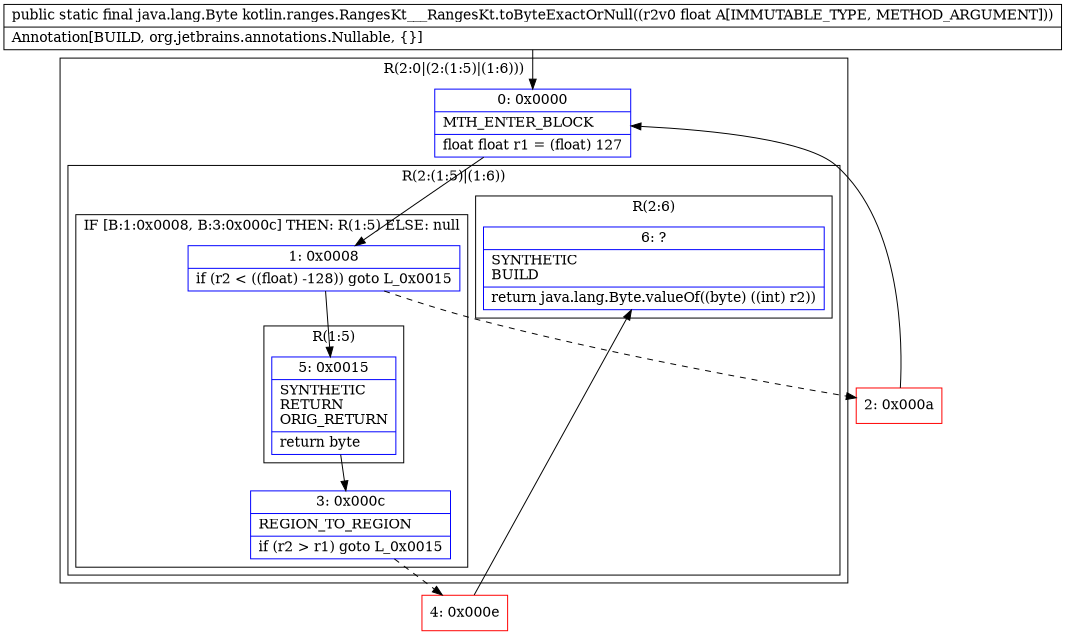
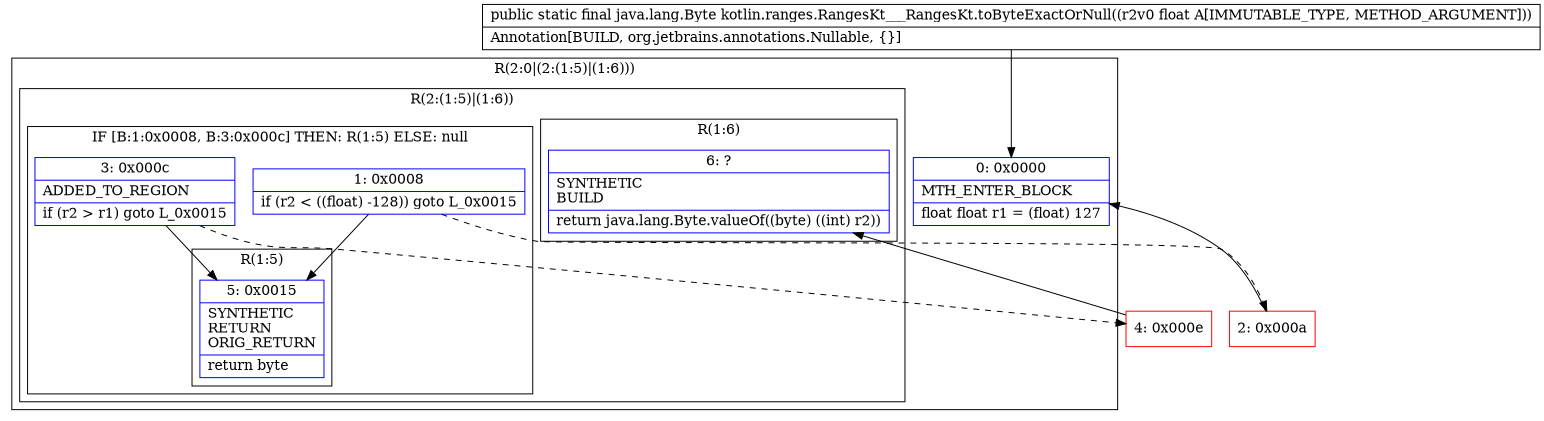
(424, 198) -> none
(654, 207) -> (719, 130)
(343, 469) -> (186, 247)
(335, 524) -> (116, 191)
